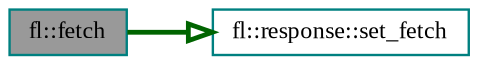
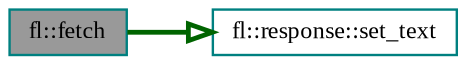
(341, 32) -> (335, 32)
